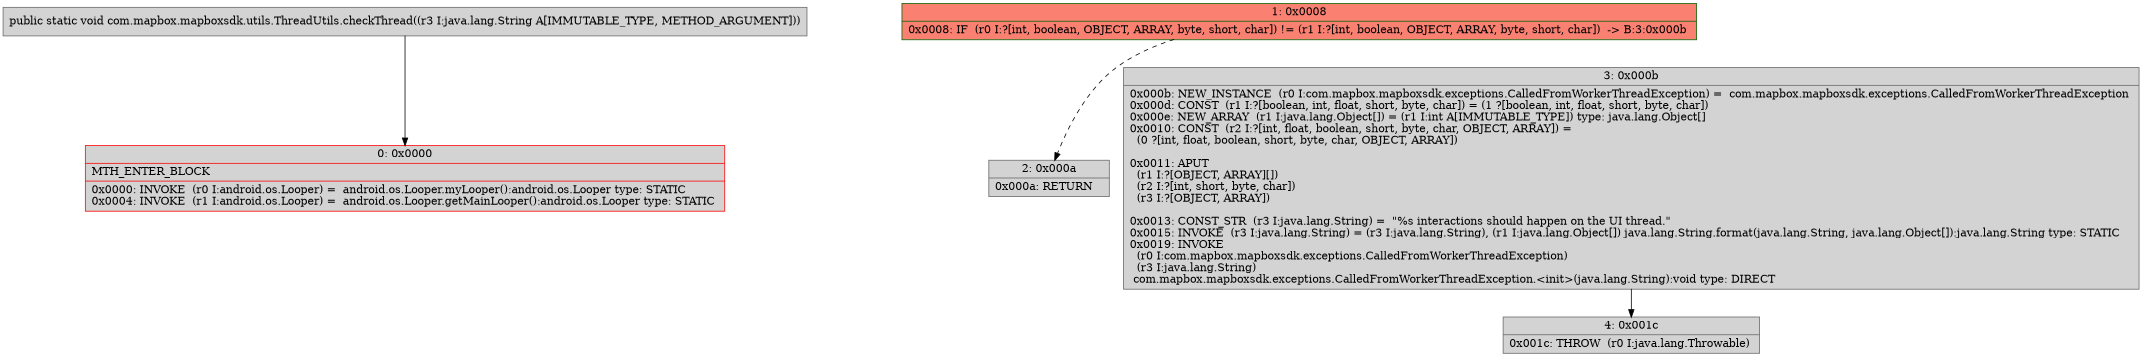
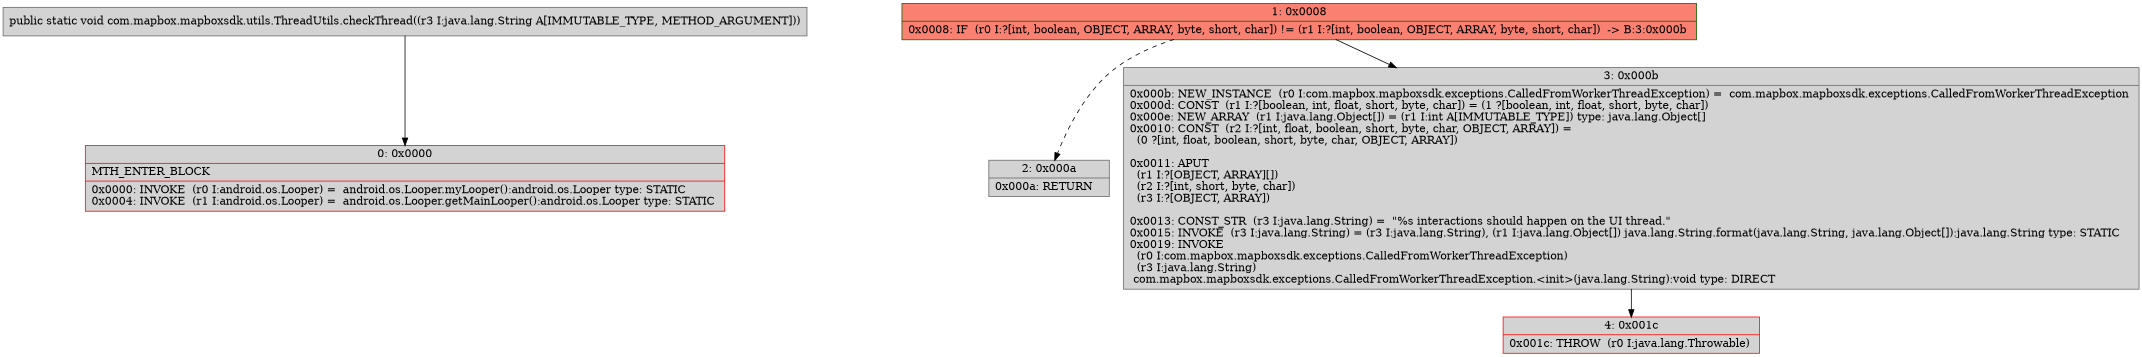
none -> (1363, 52)
(1631, 335) -> (1631, 335)
